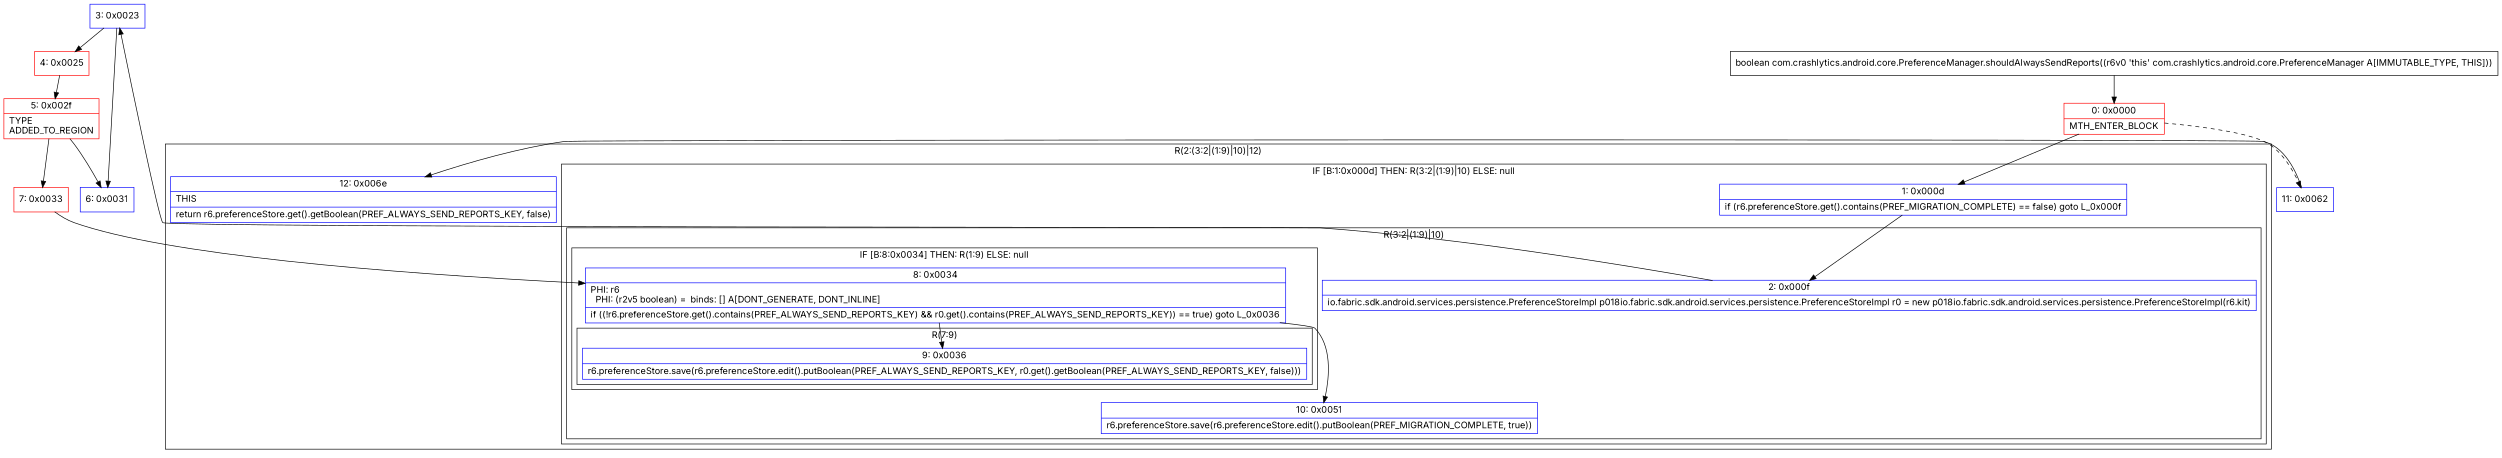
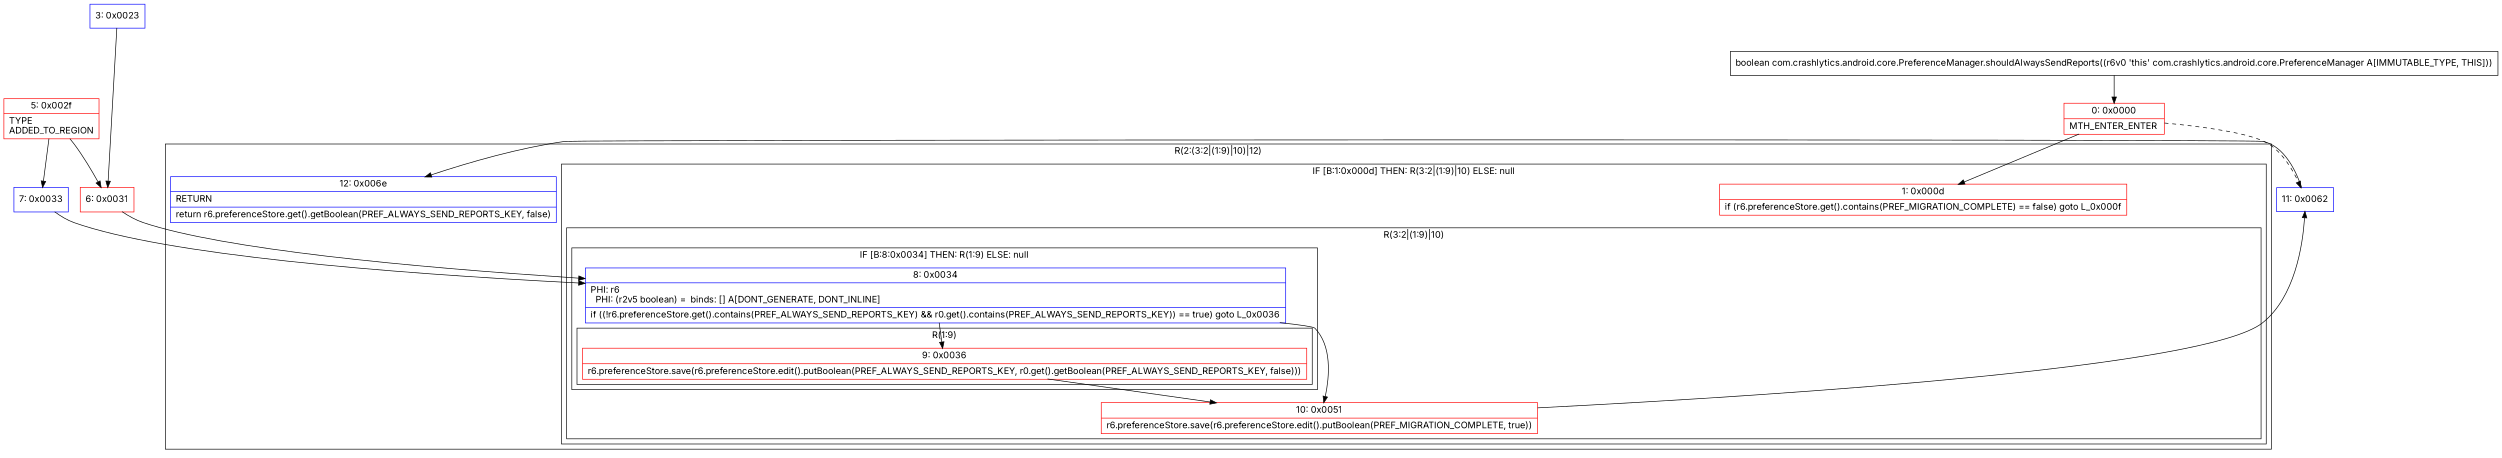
(62, 63) -> none
(2114, 126) -> (2113, 126)
(186, 199) -> (194, 199)
(41, 200) -> (41, 200)
(107, 200) -> (107, 200)
(1923, 200) -> (1923, 200)
none -> (348, 258)
(1789, 295) -> none
(945, 336) -> (945, 336)
(945, 364) -> (945, 364)
none -> (1961, 378)
none -> (1153, 394)
(1319, 418) -> (1319, 418)
